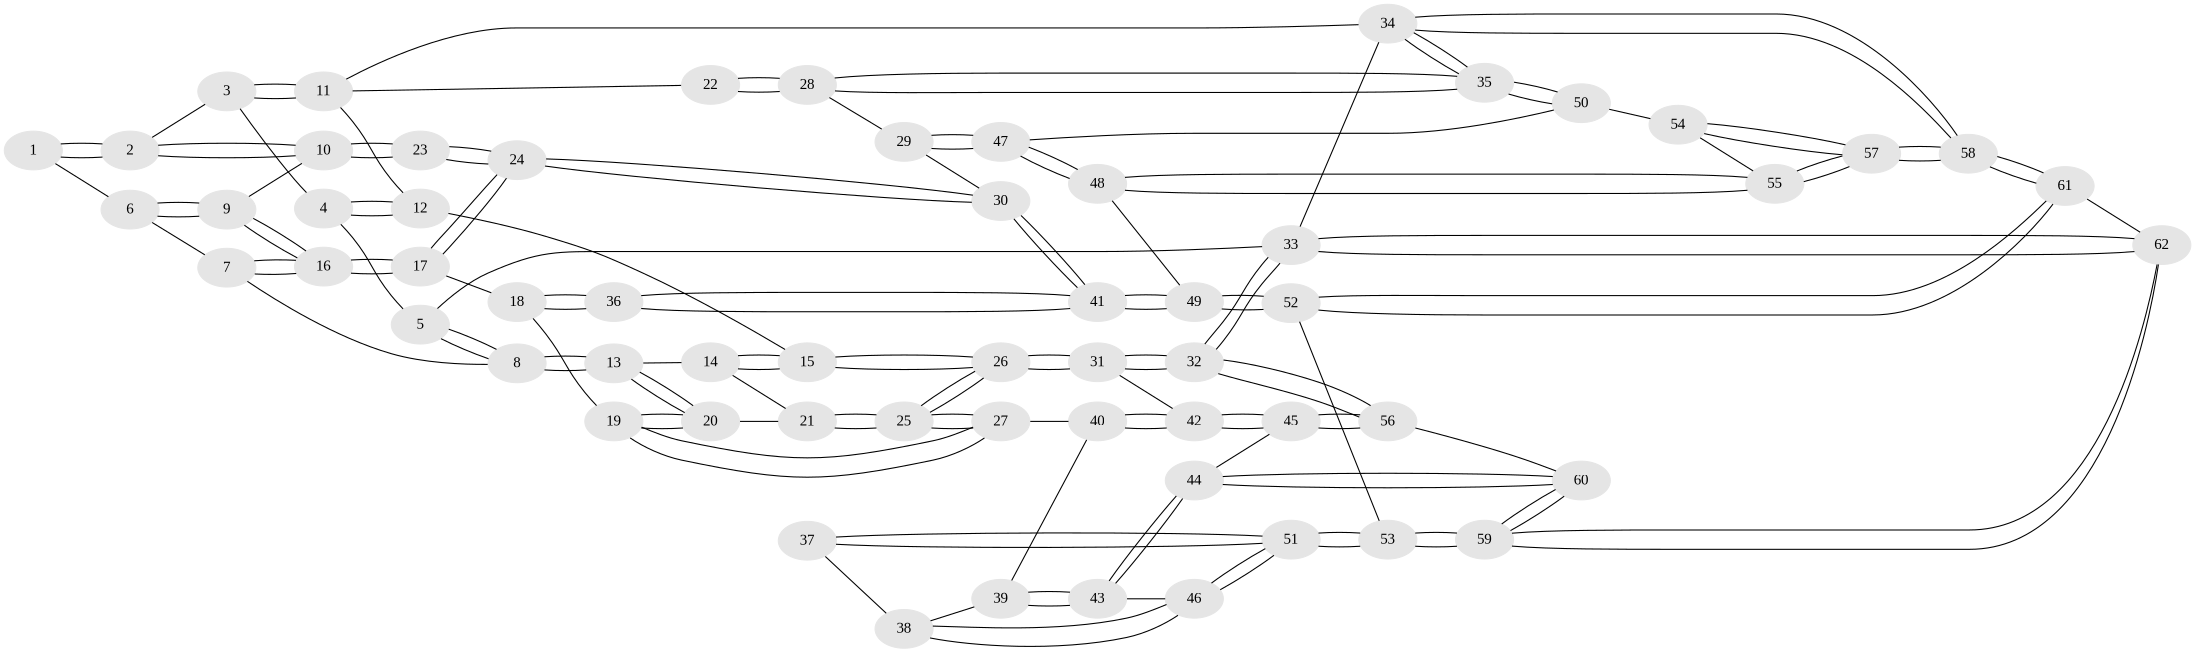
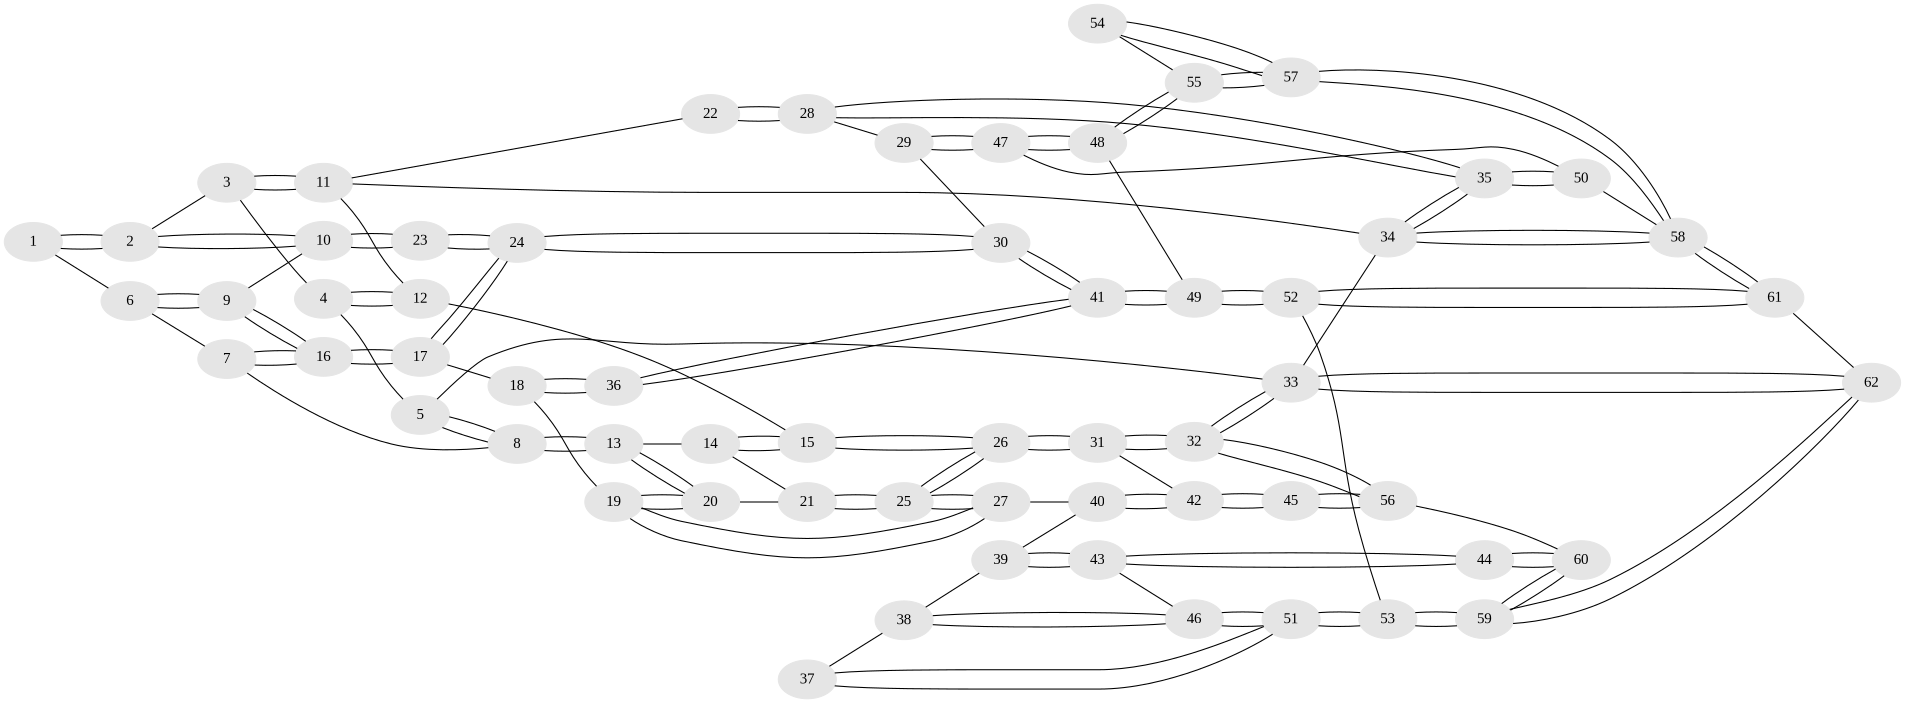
(1630, 114) -> (1630, 208)
(1243, 451) -> none
